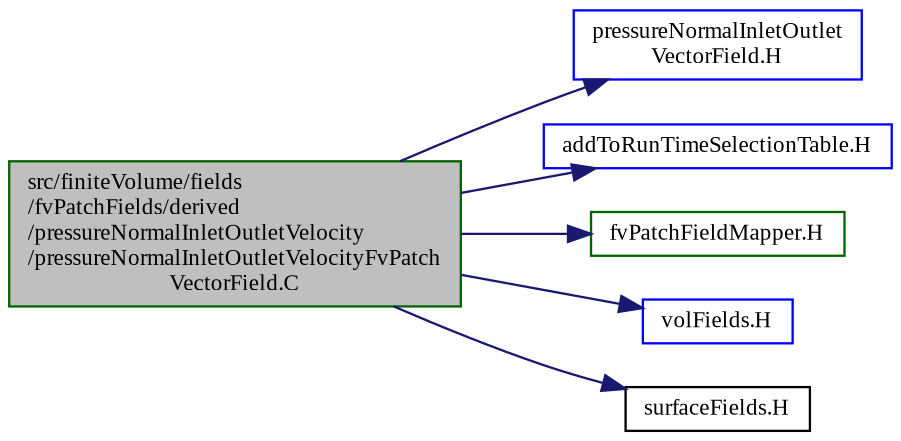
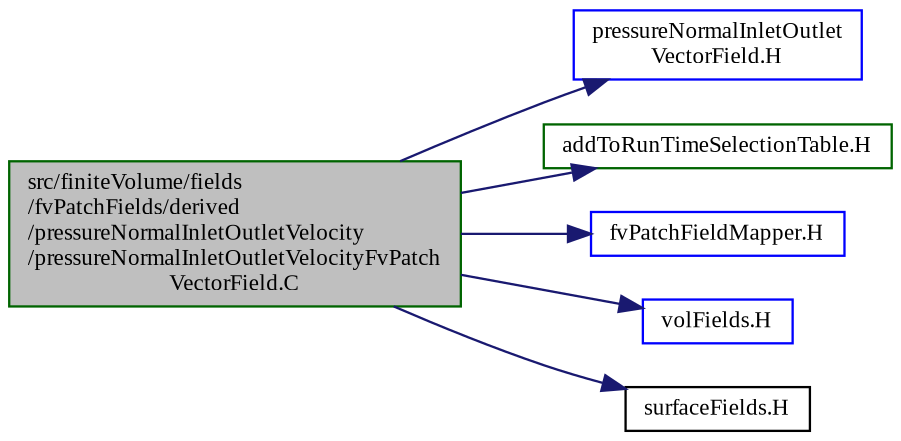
(718, 146) -> (718, 146)
(718, 234) -> (718, 234)
